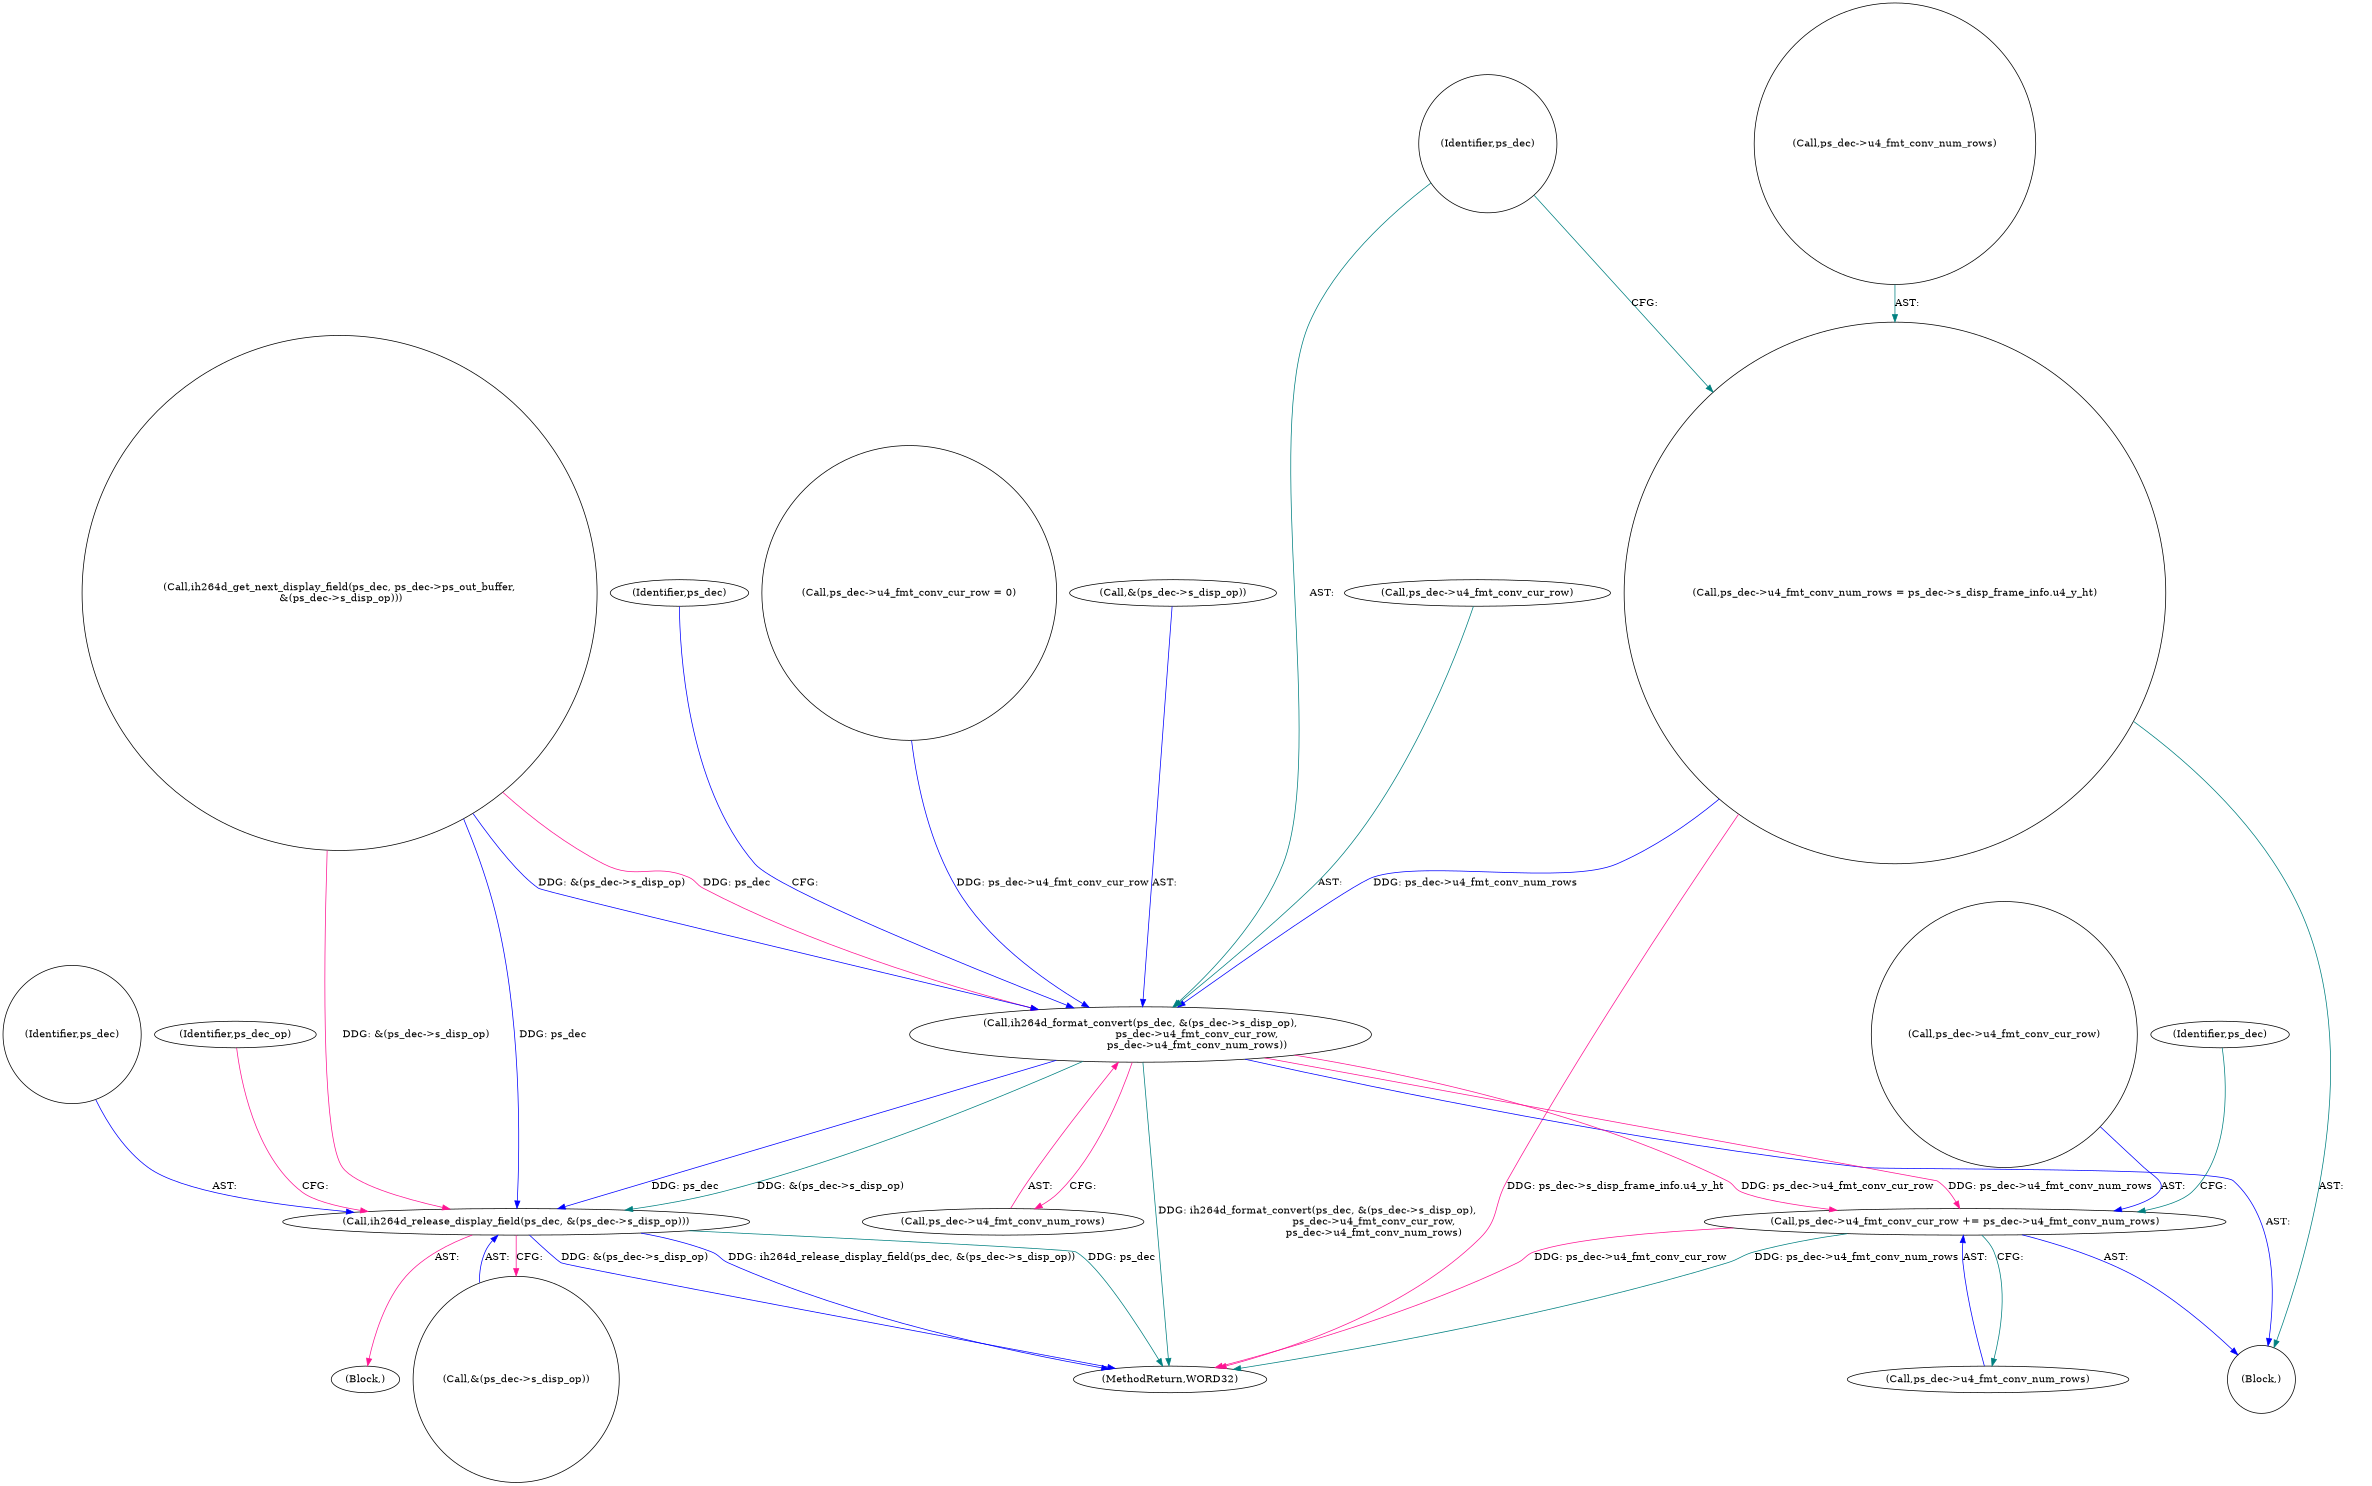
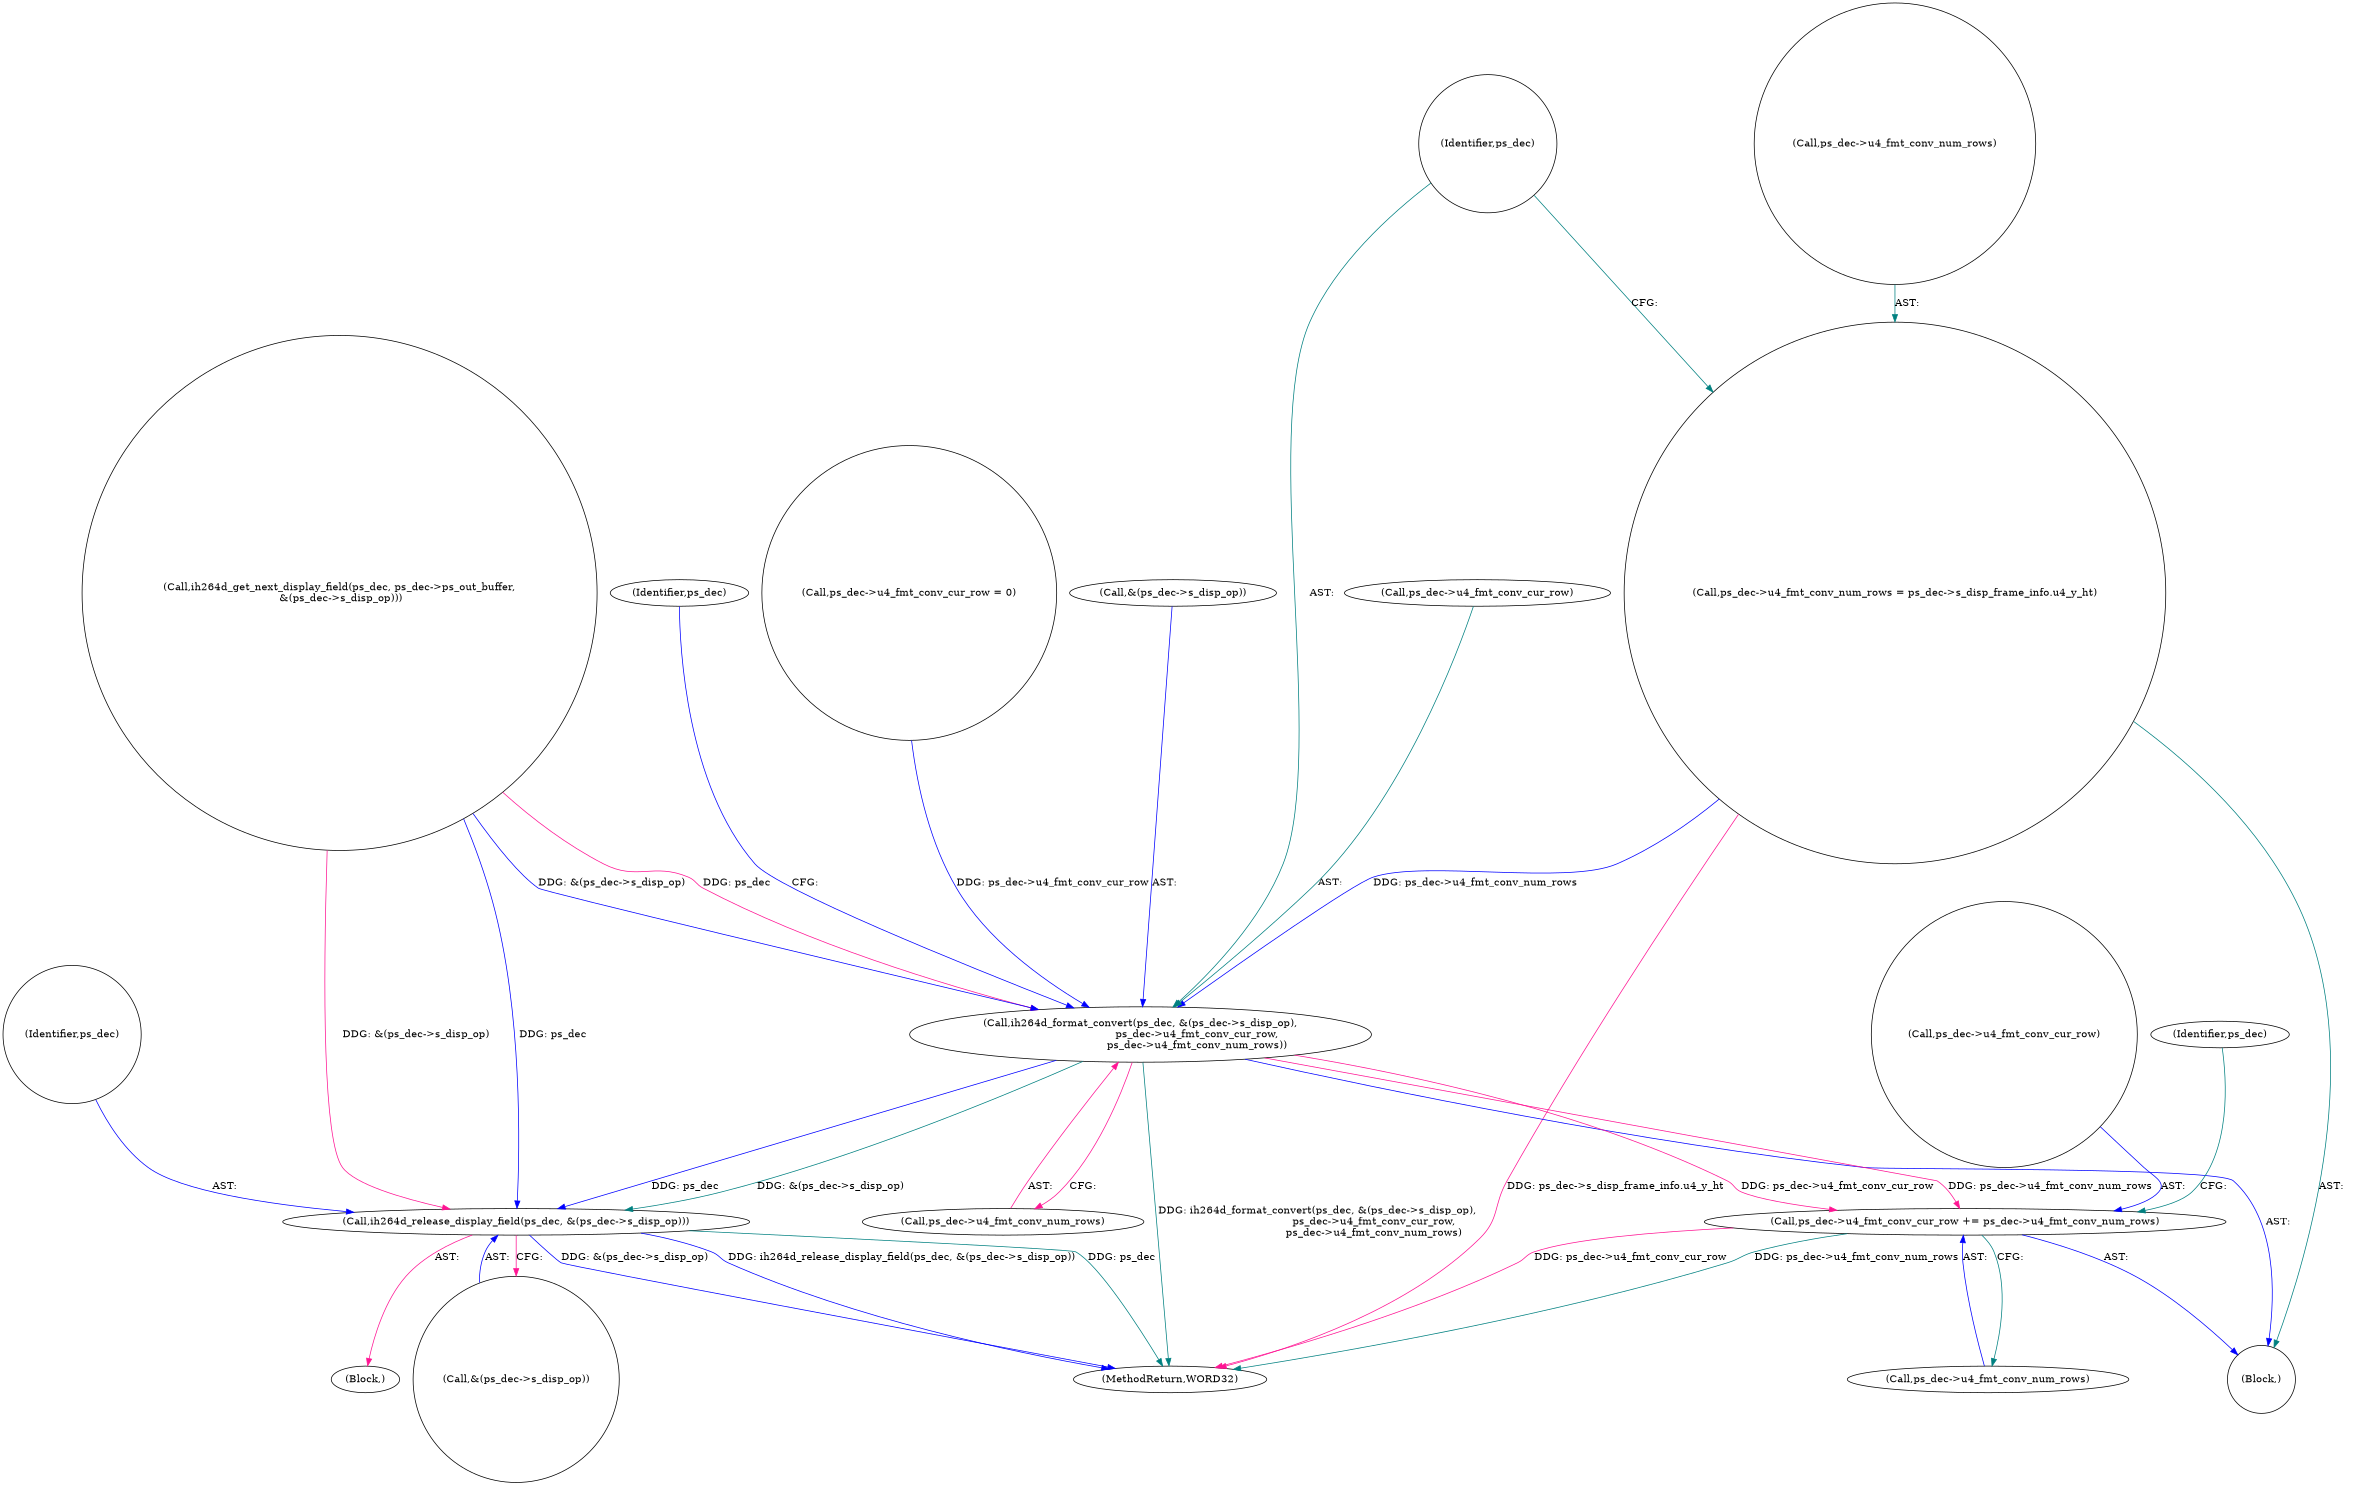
(235, 1035) -> none
